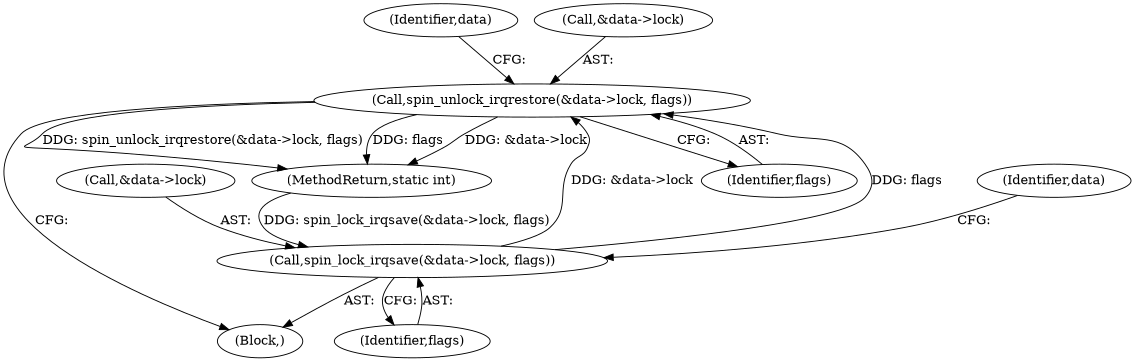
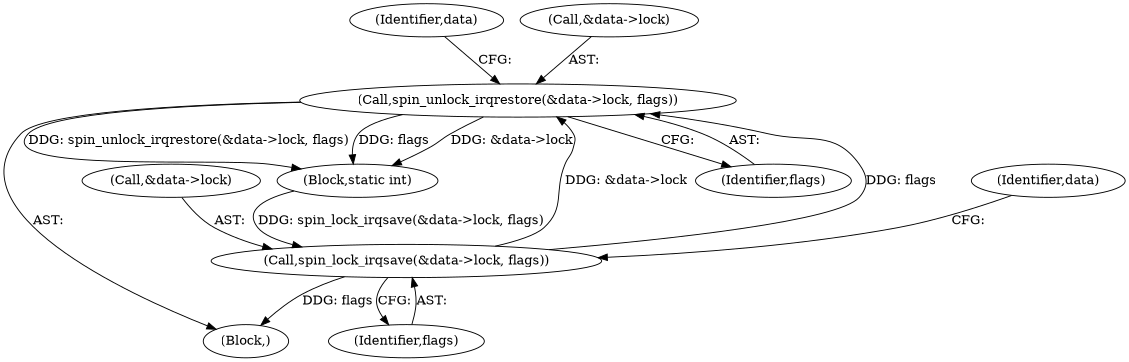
(372, 181) -> (358, 181)
(54, 221) -> (50, 221)
(362, 301) -> (338, 301)
